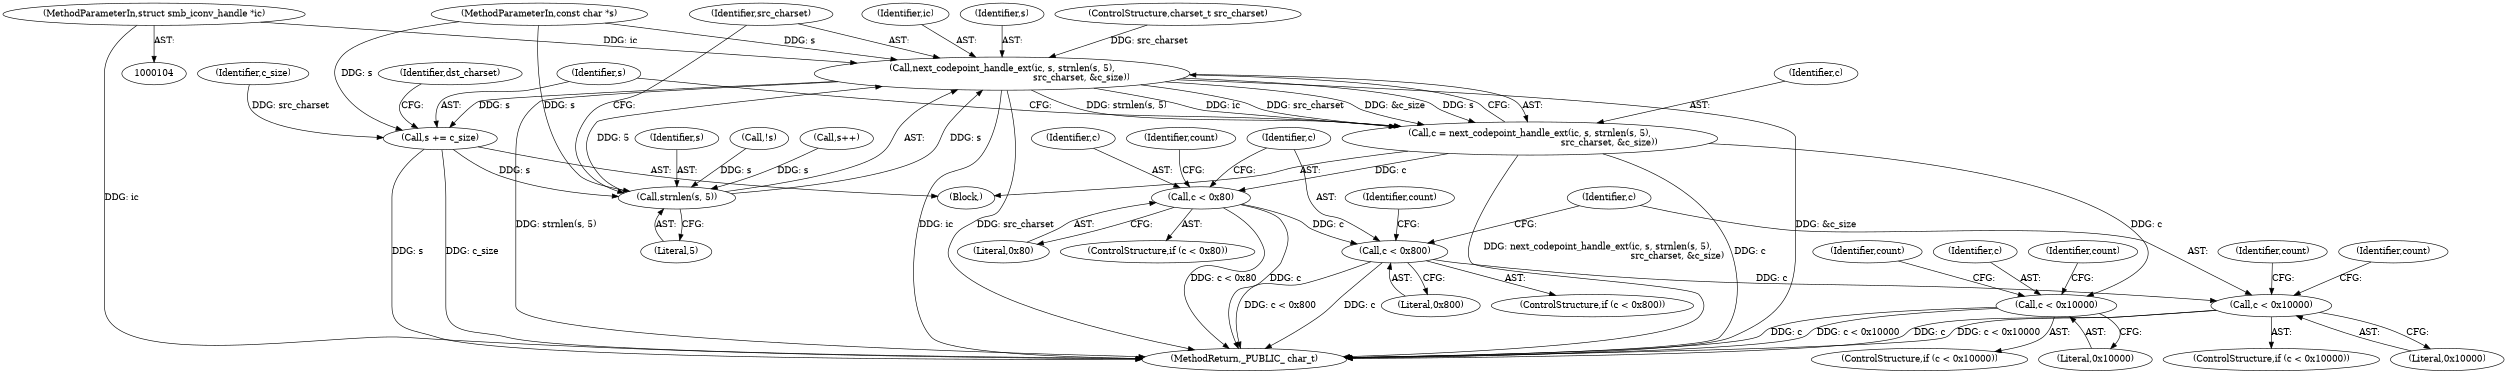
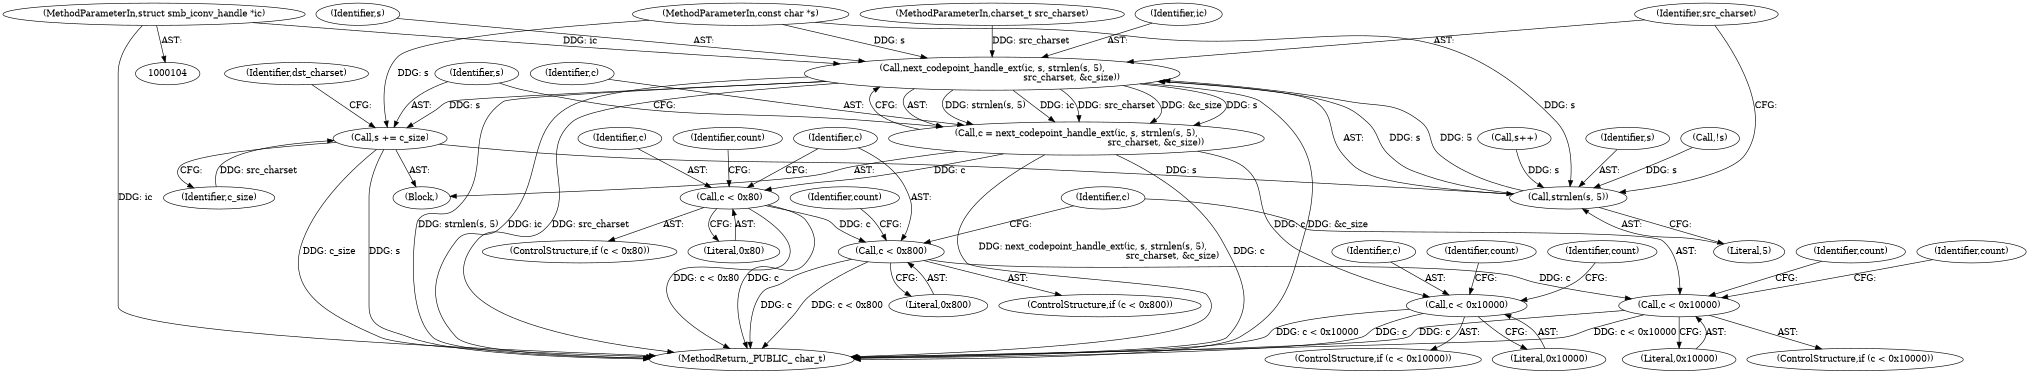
(1178, 14) -> (992, 14)
none -> (232, 153)
